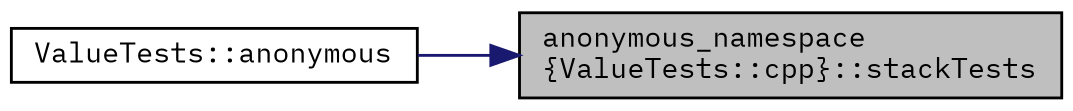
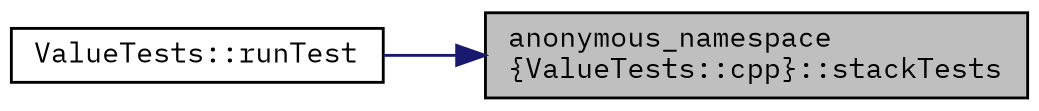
(214, 55) -> (197, 55)
